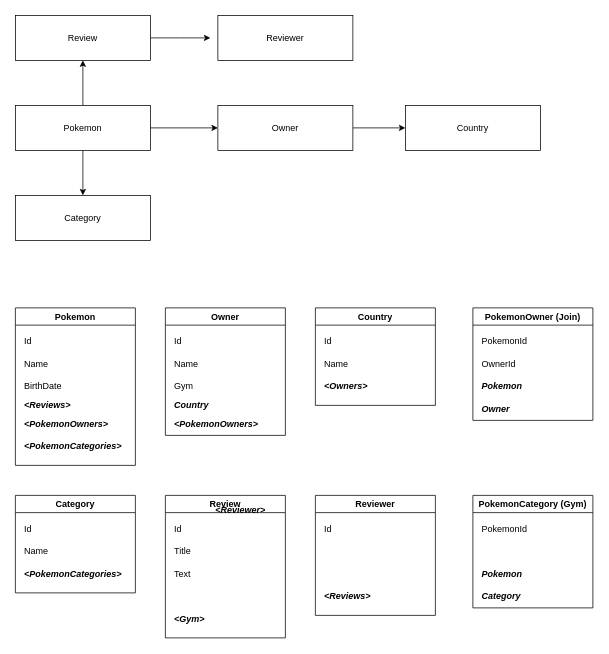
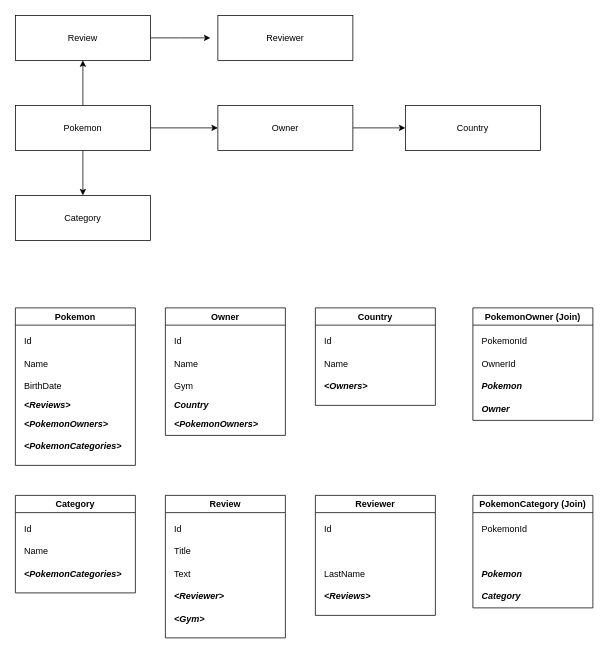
(533, 504) -> (533, 504)
(248, 510) -> (207, 597)
none -> (353, 574)
